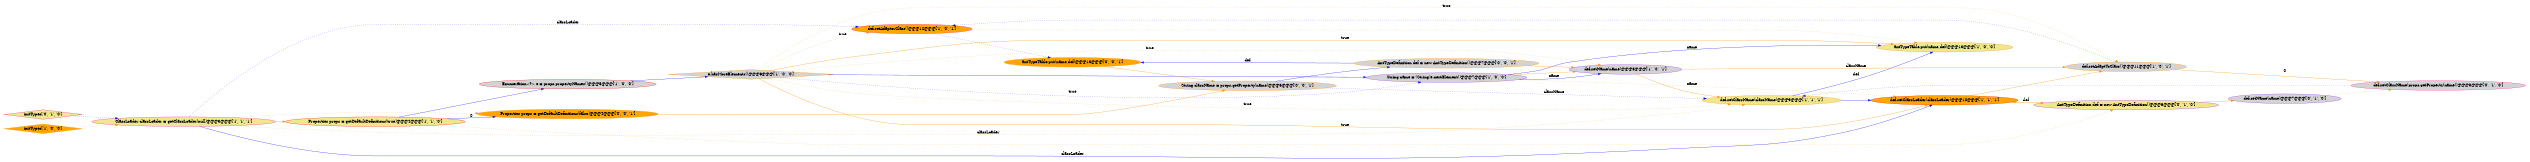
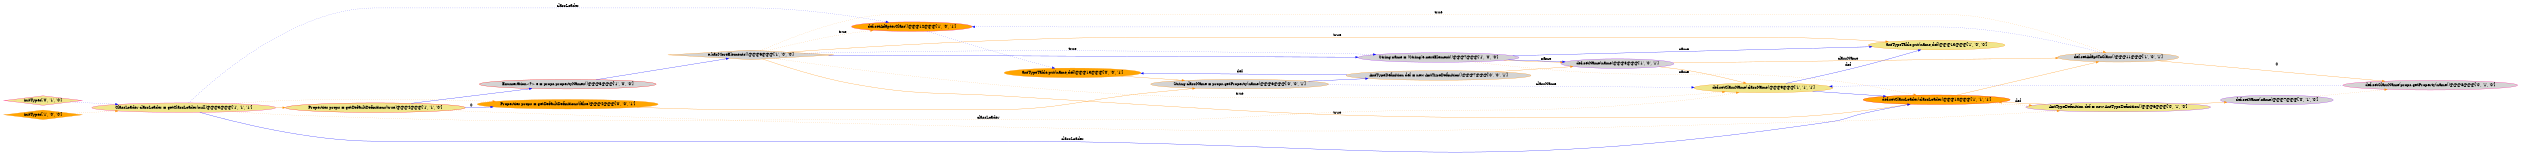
(1444, 30) -> none
(1190, 50) -> none
